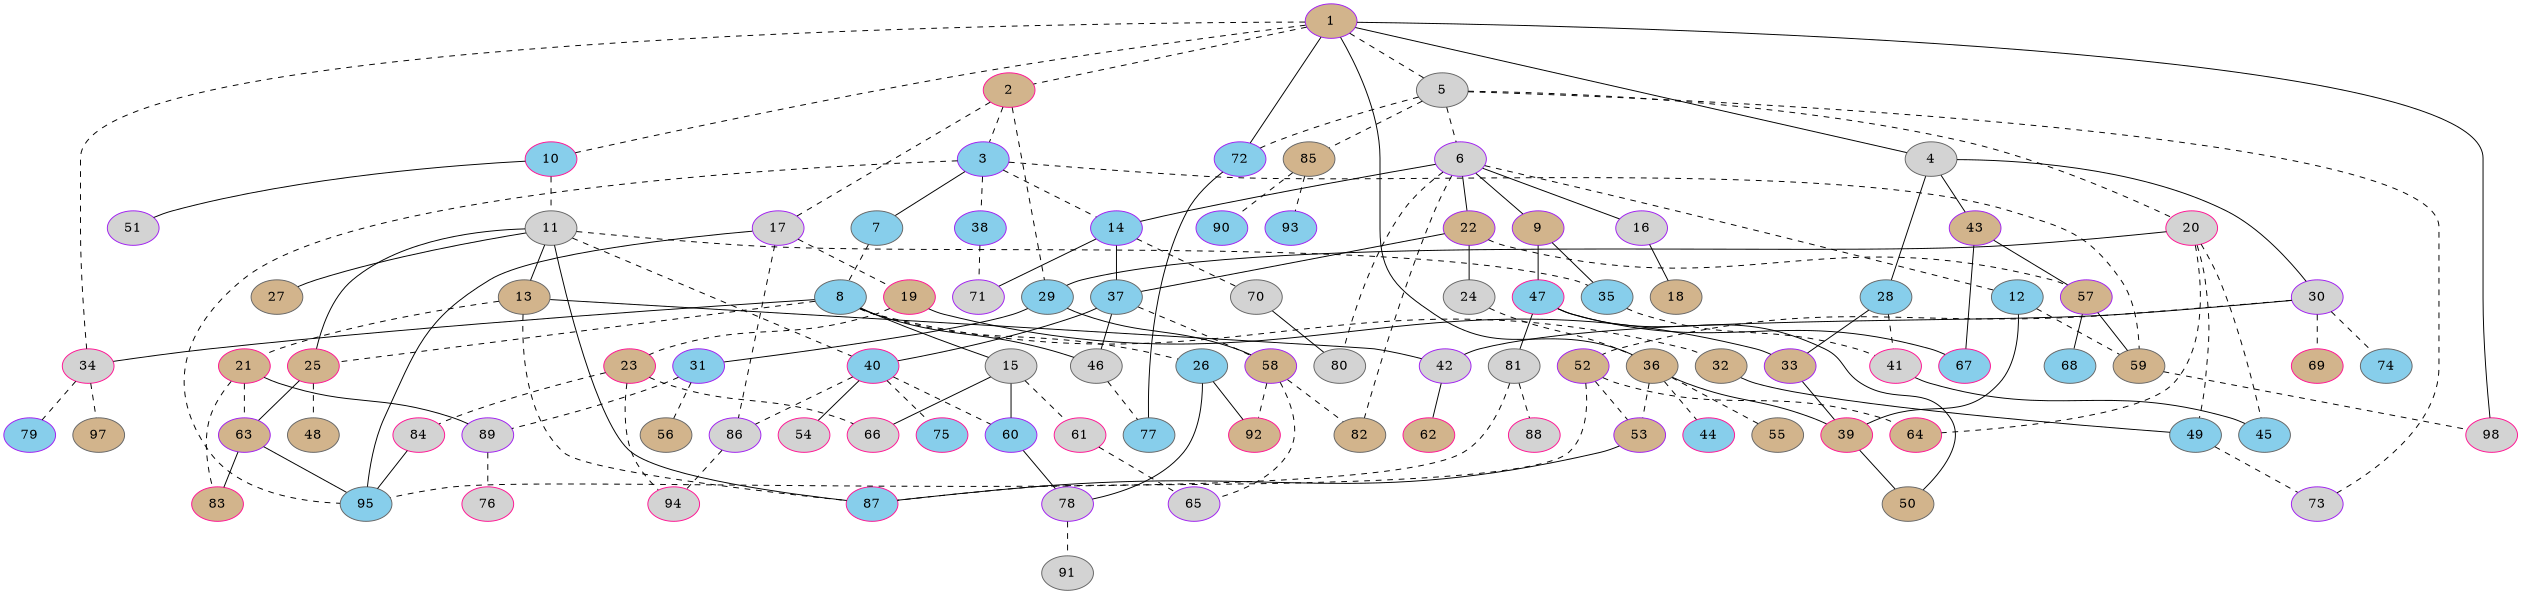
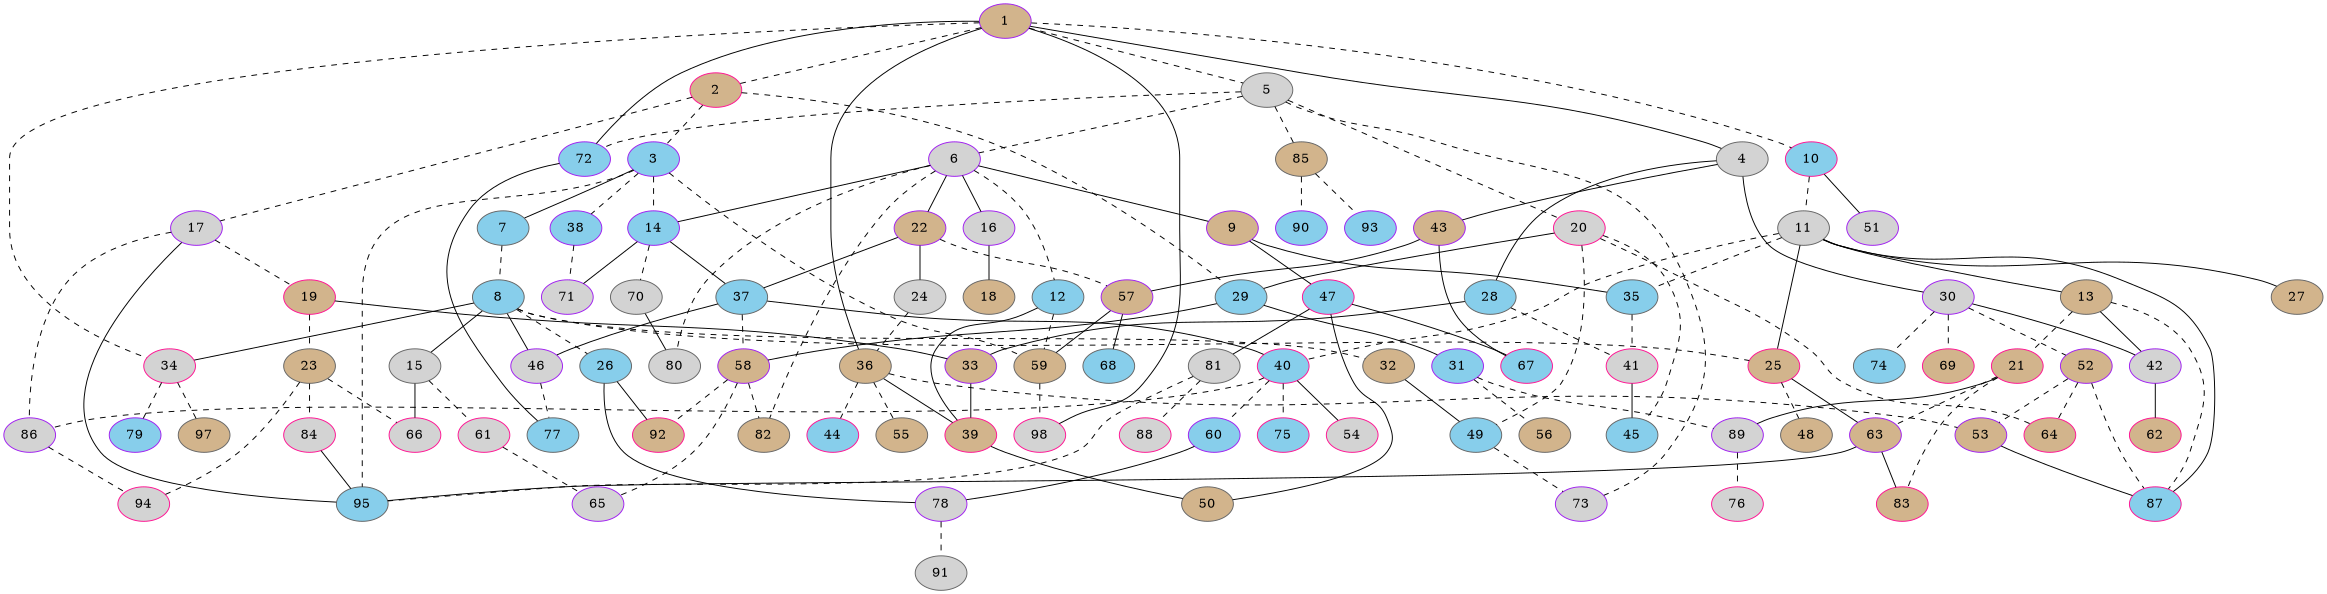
(630, 366) -> (310, 366)
(1096, 366) -> (537, 366)
(1011, 401) -> none
